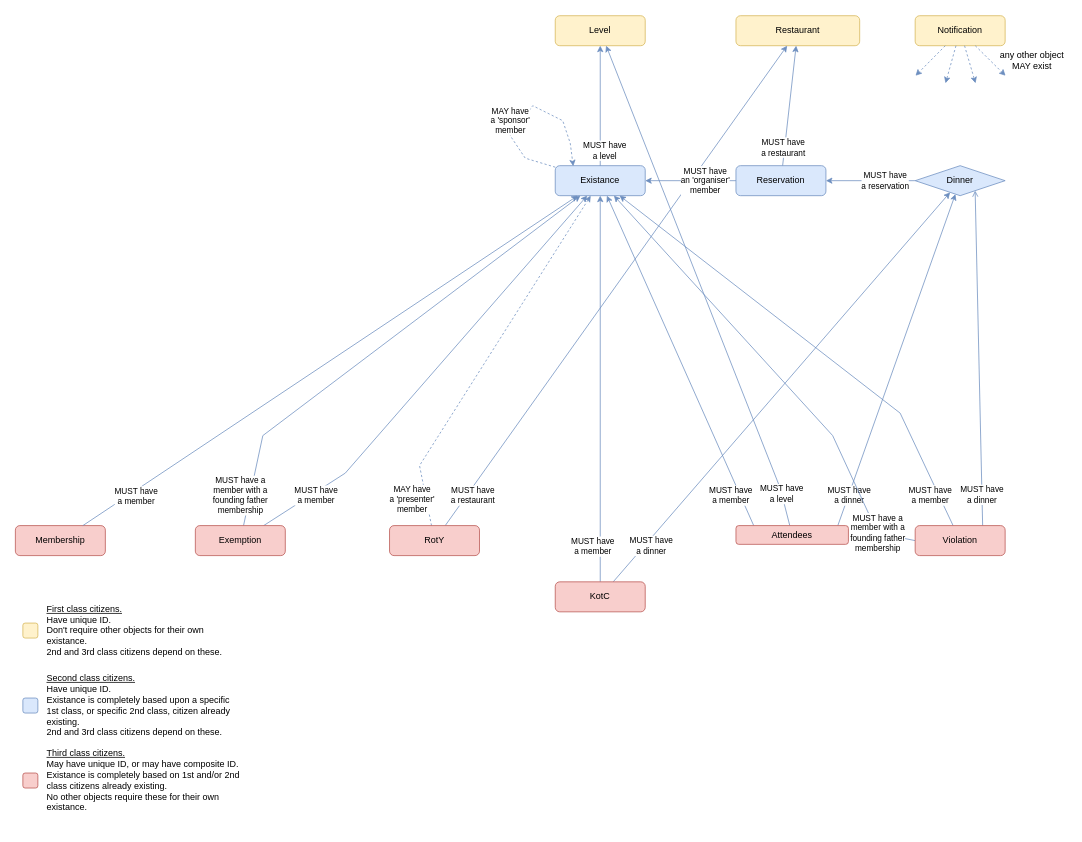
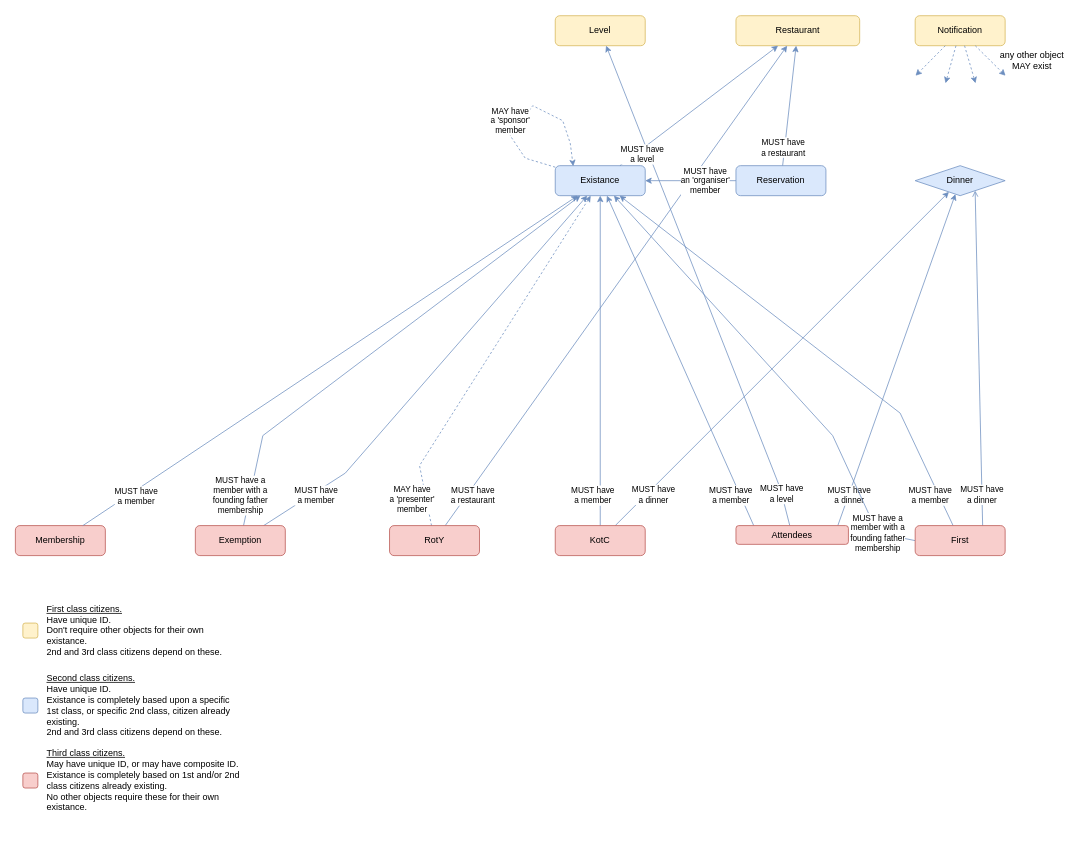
(600, 150) -> (636, 153)
(847, 180) -> none
(960, 540) -> (960, 540)
(600, 597) -> (600, 540)
